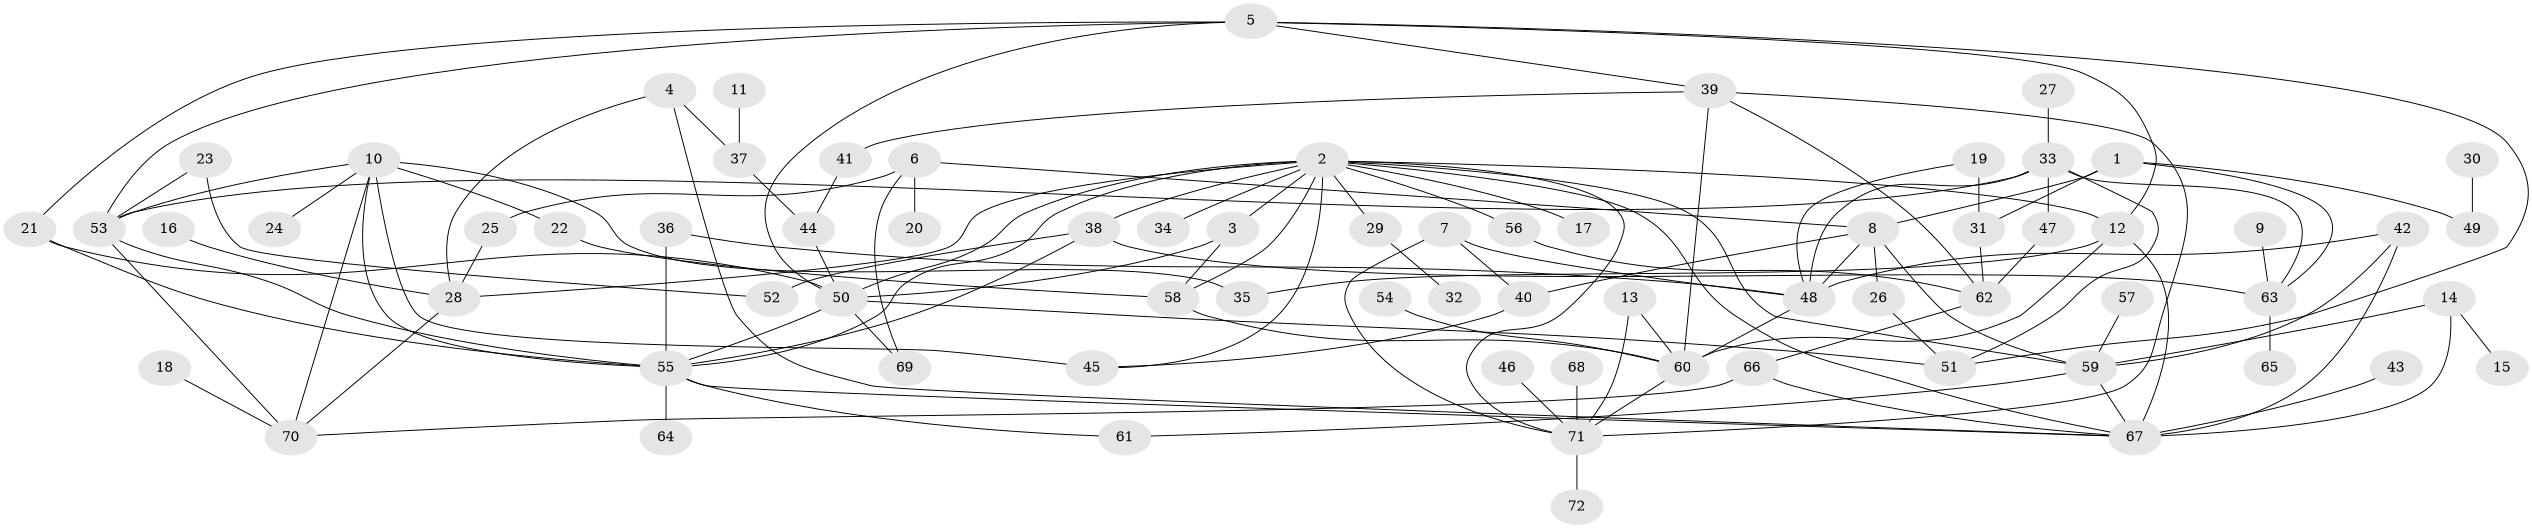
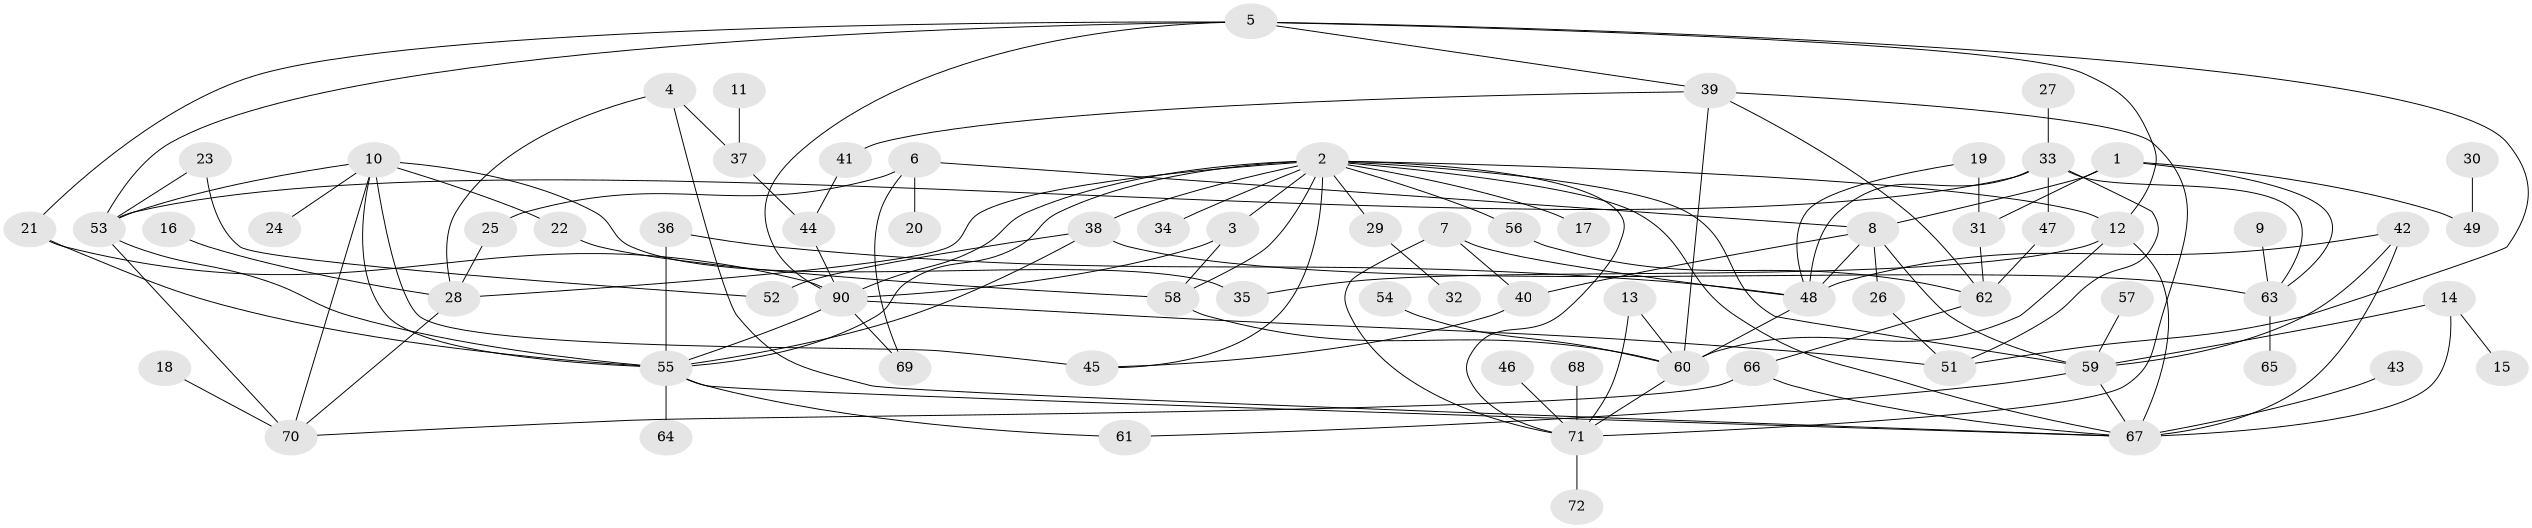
(841, 299) -> (841, 299)
